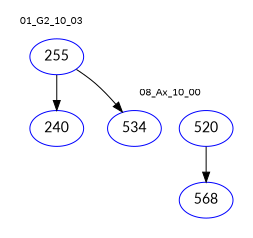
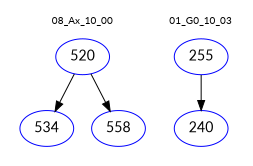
(52, 21) -> (201, 21)
(106, 93) -> (67, 88)
(206, 200) -> (119, 128)
